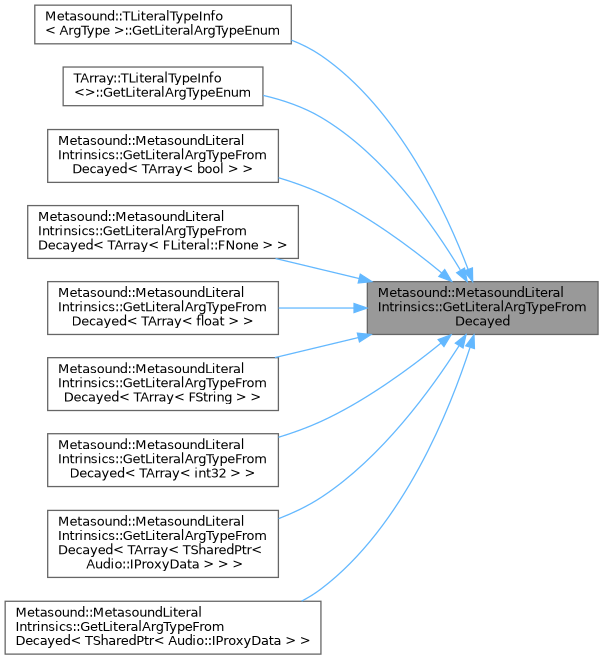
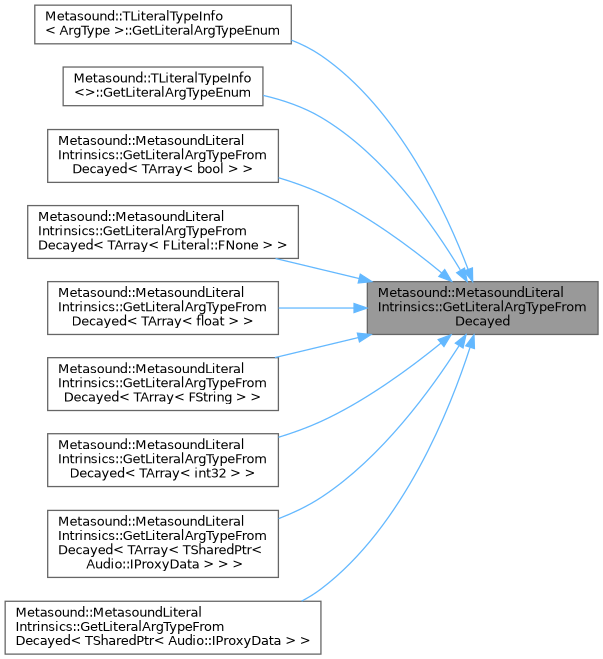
(163, 86) -> (163, 86)
